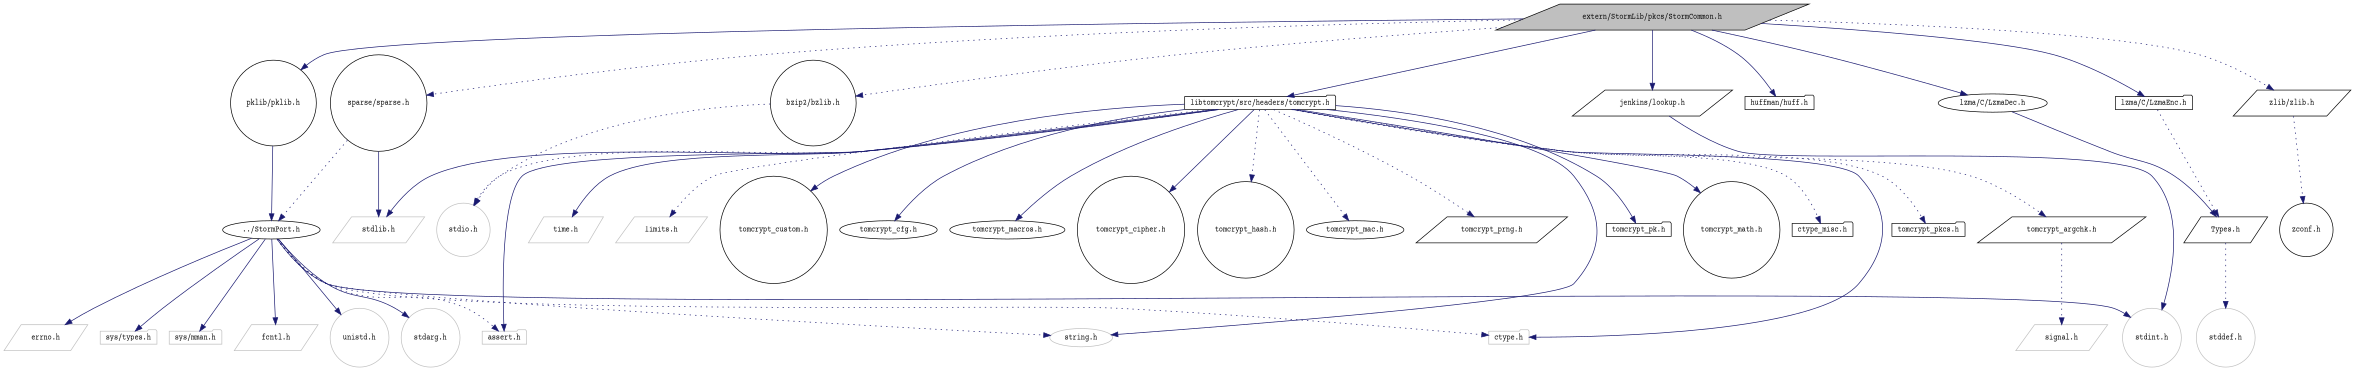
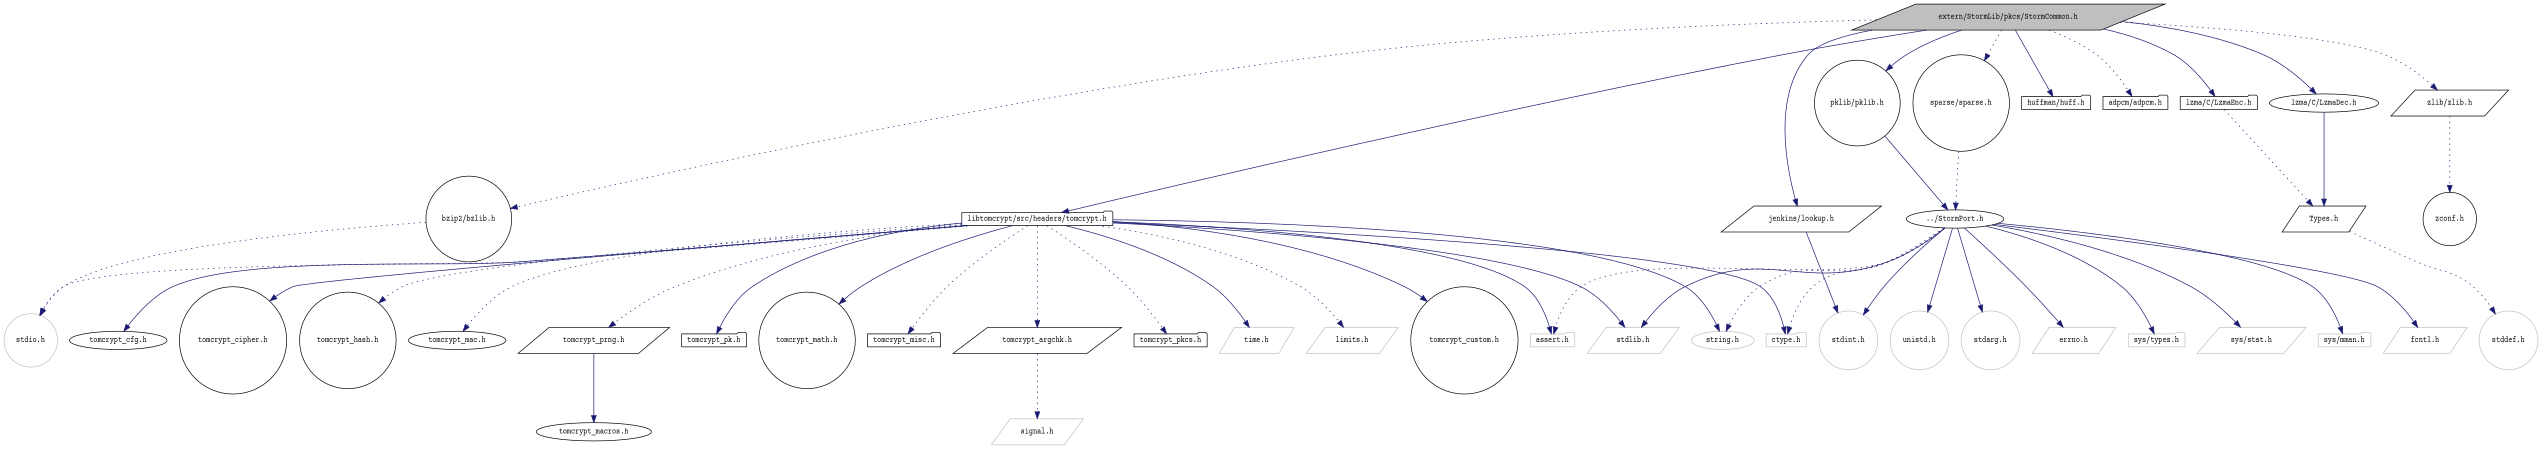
none -> (2135, 103)
(1123, 150) -> (594, 384)
(379, 181) -> (1712, 276)
(1823, 230) -> (904, 340)
none -> (2252, 340)
